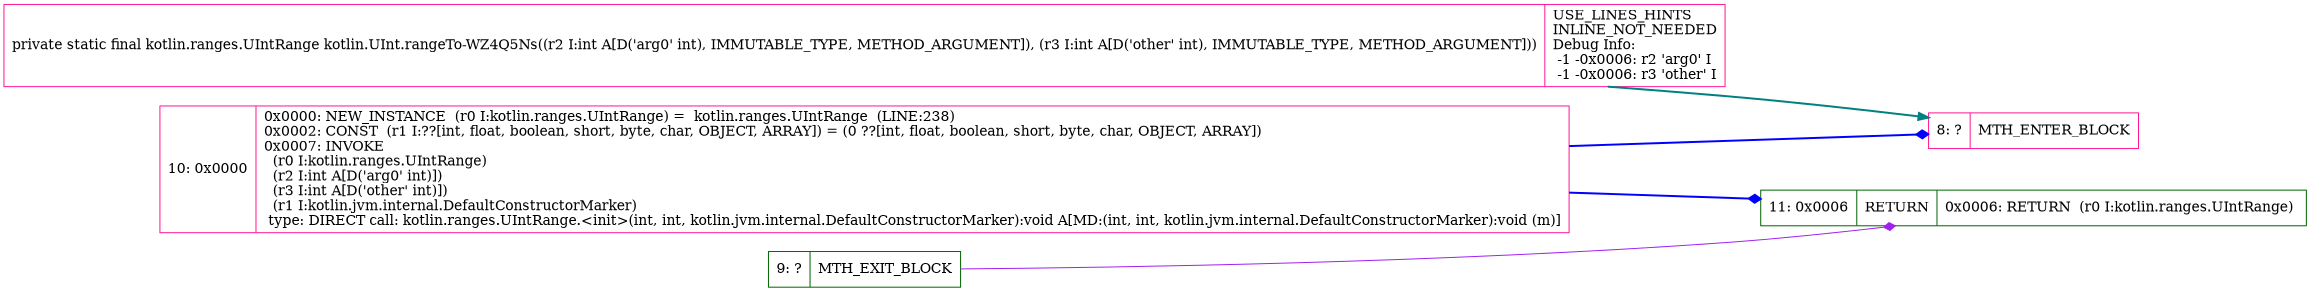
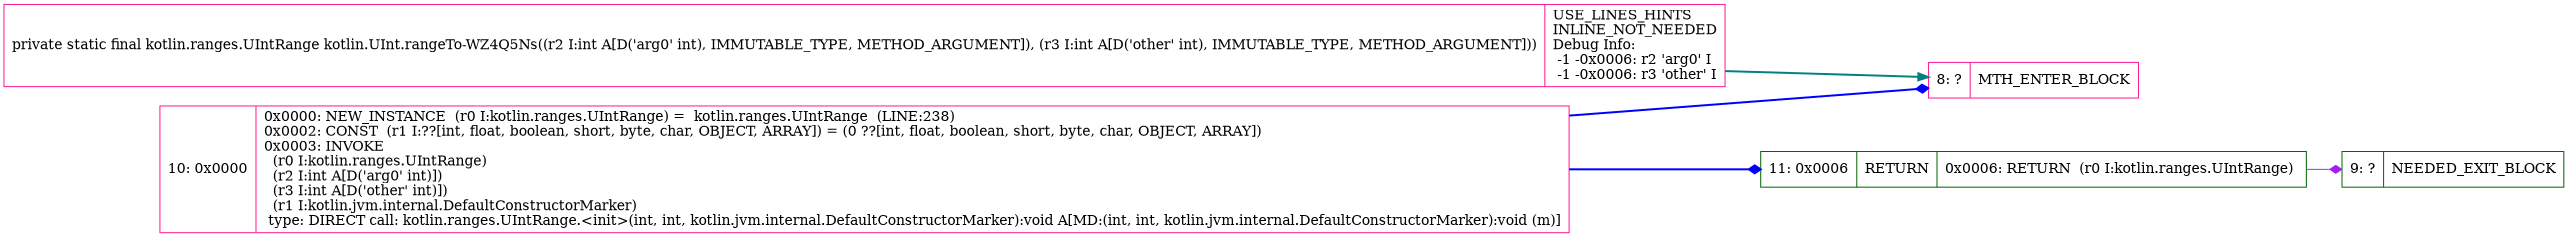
(329, 147) -> (329, 147)
(1423, 259) -> (2318, 169)
(885, 269) -> (2474, 169)
